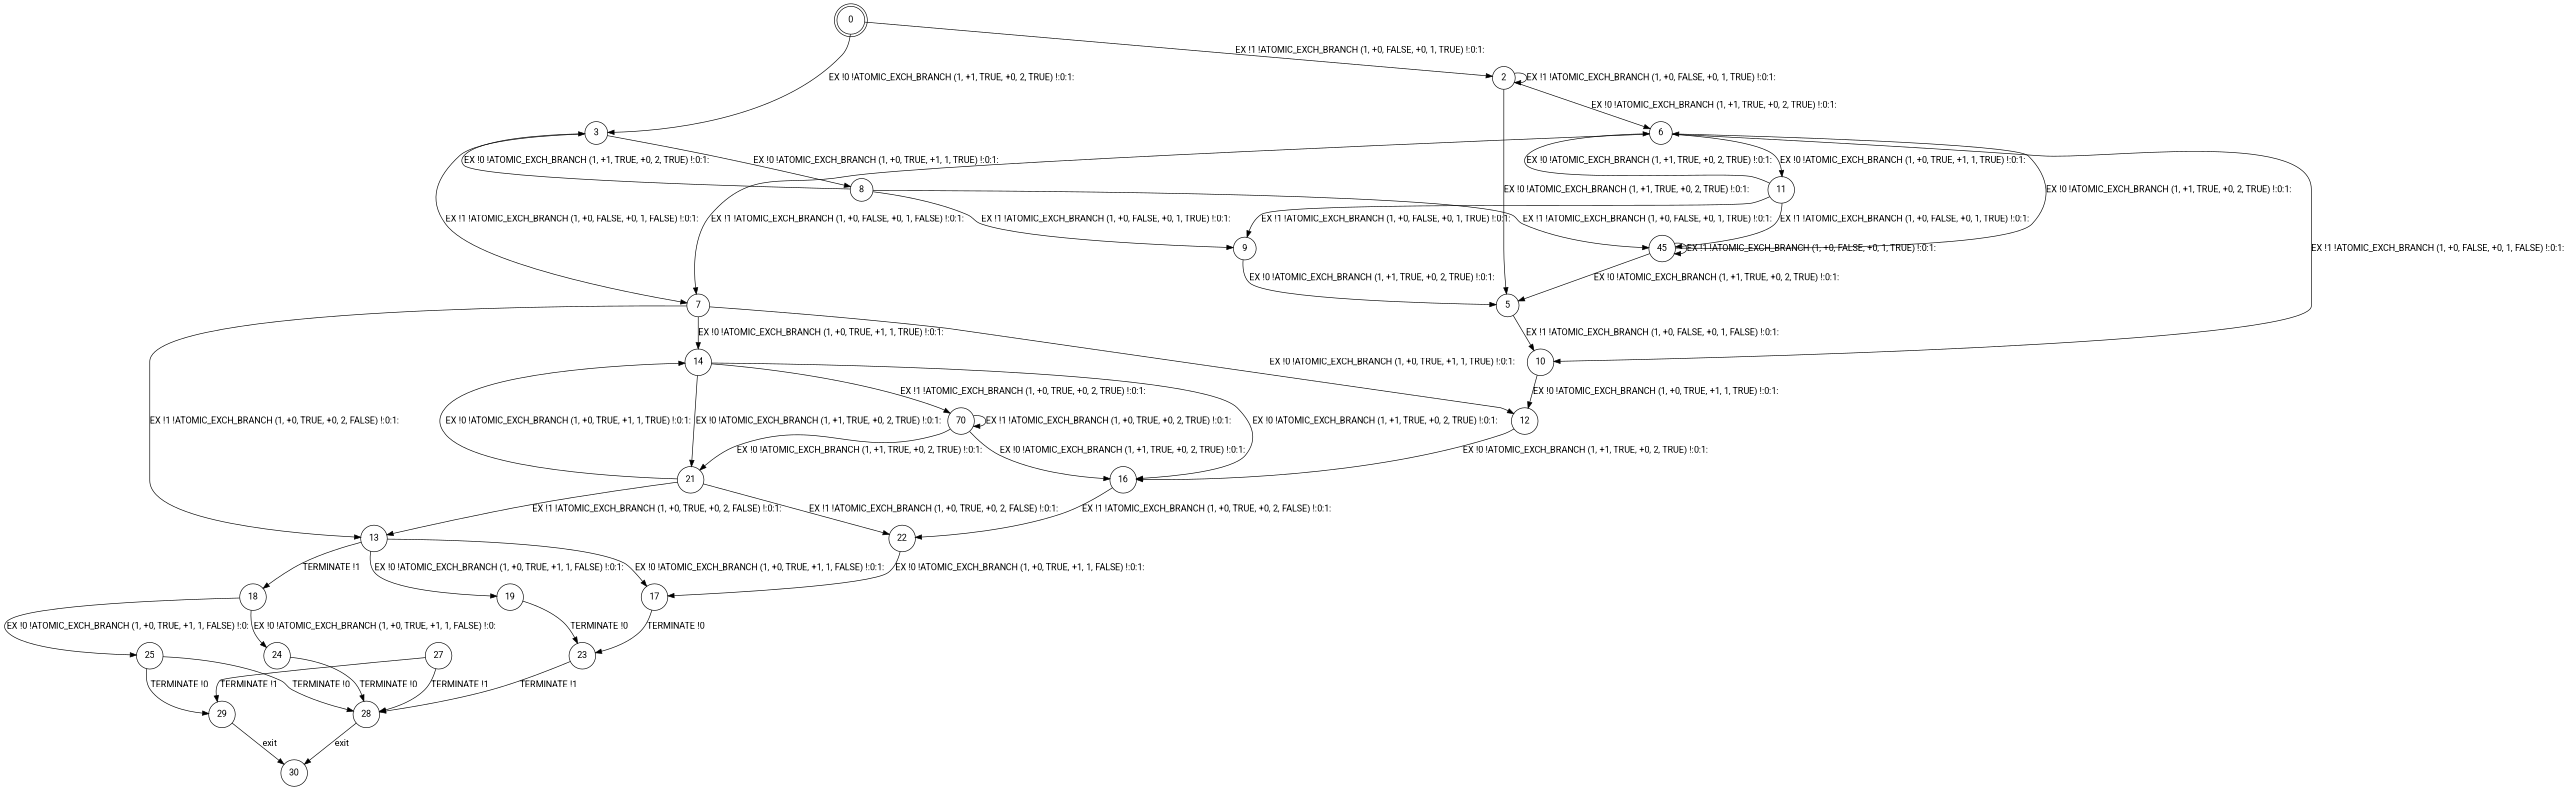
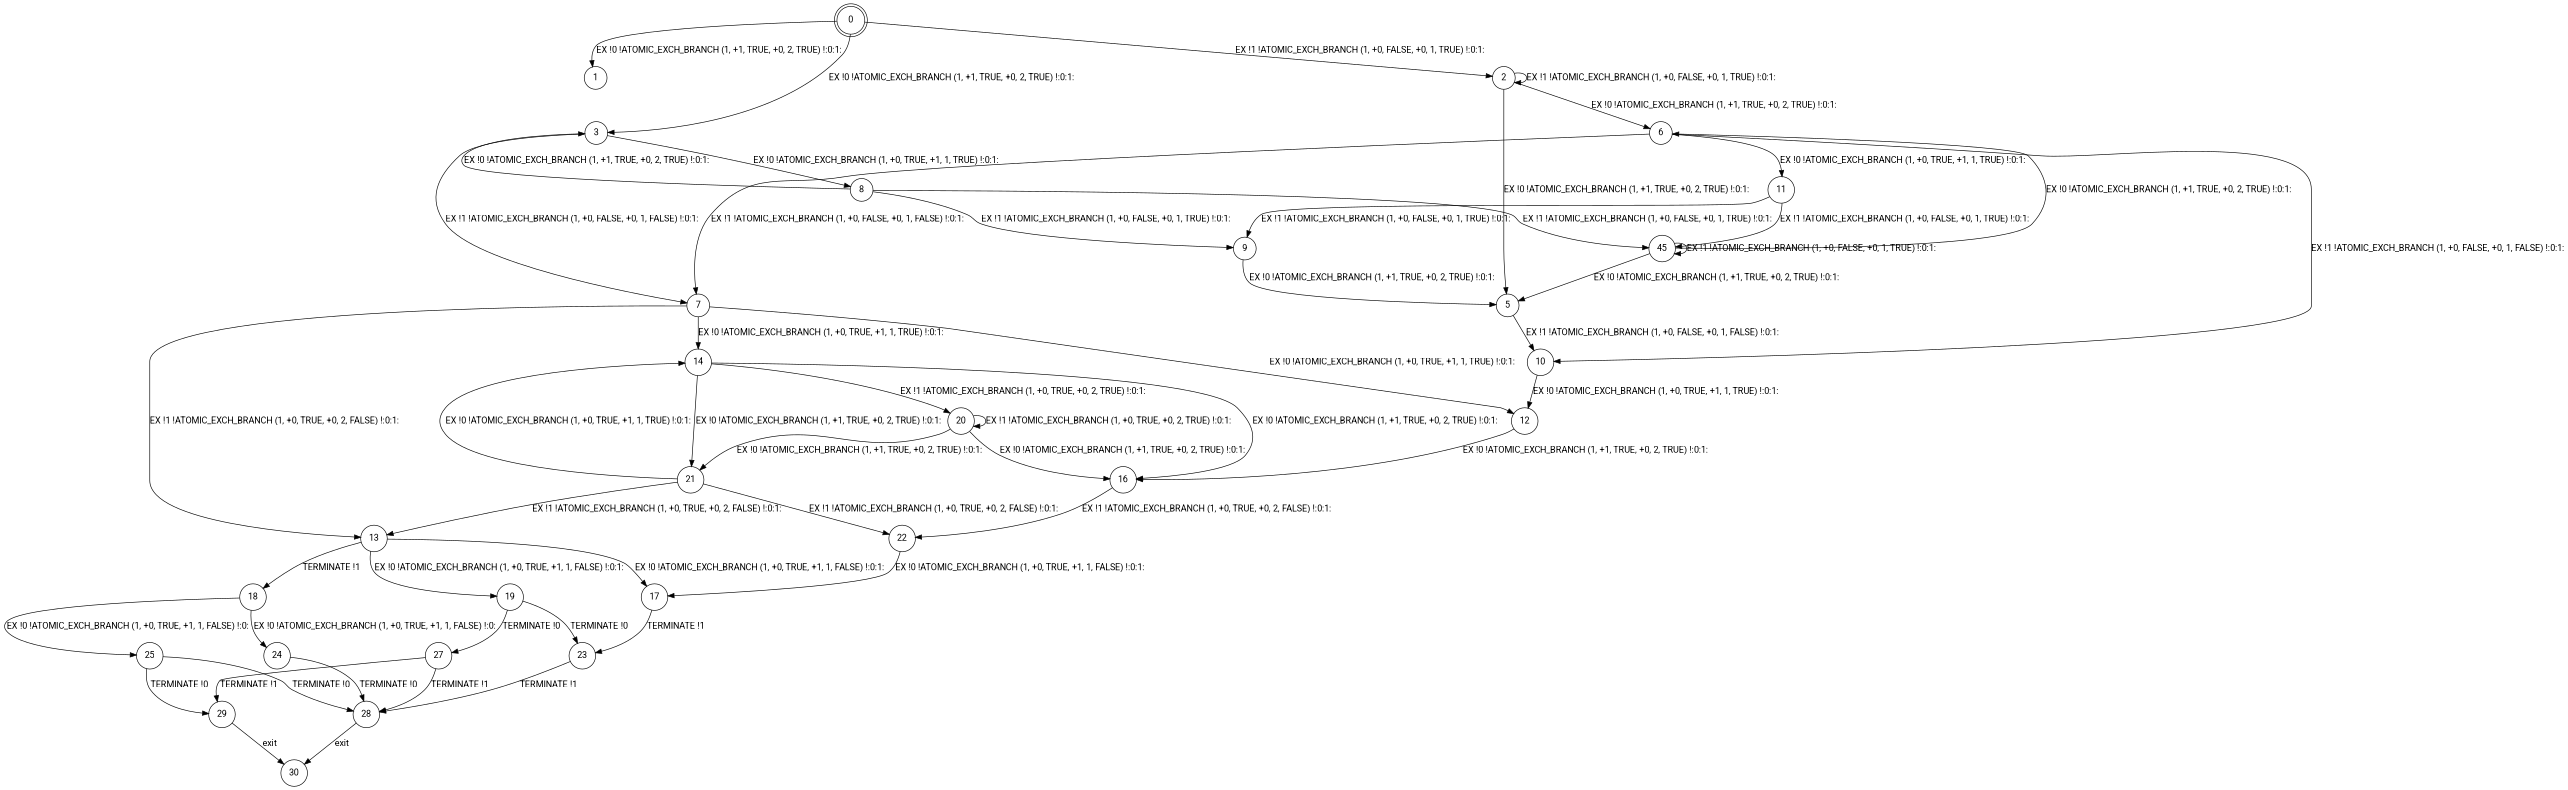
none -> (596, 78)
(1583, 175) -> none
(961, 421) -> (961, 421)
(676, 626) -> (676, 626)
none -> (489, 637)
